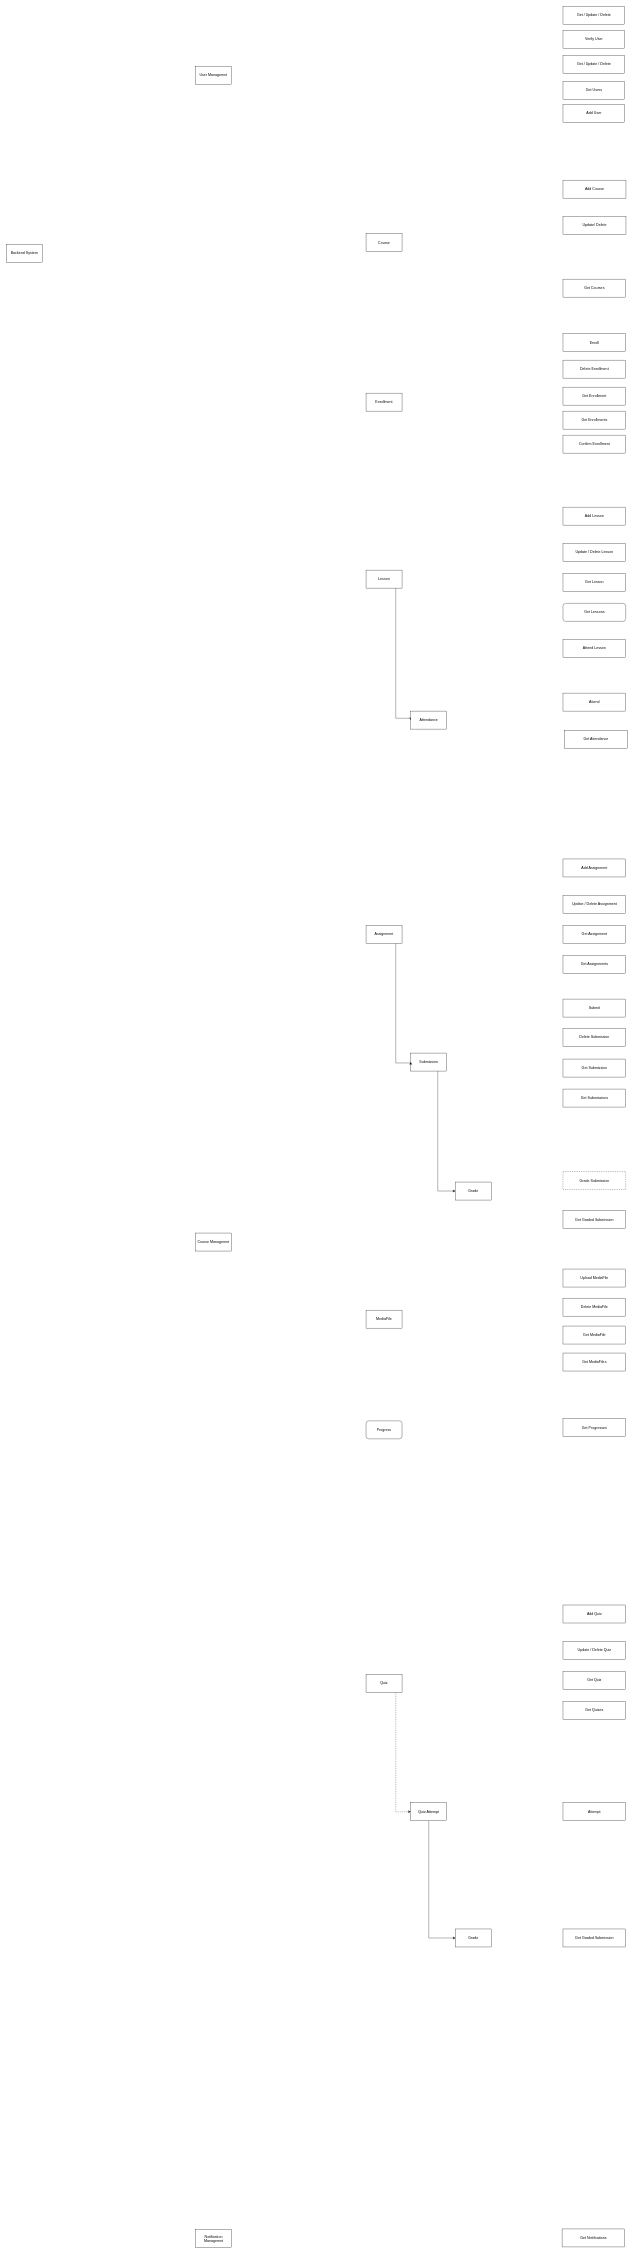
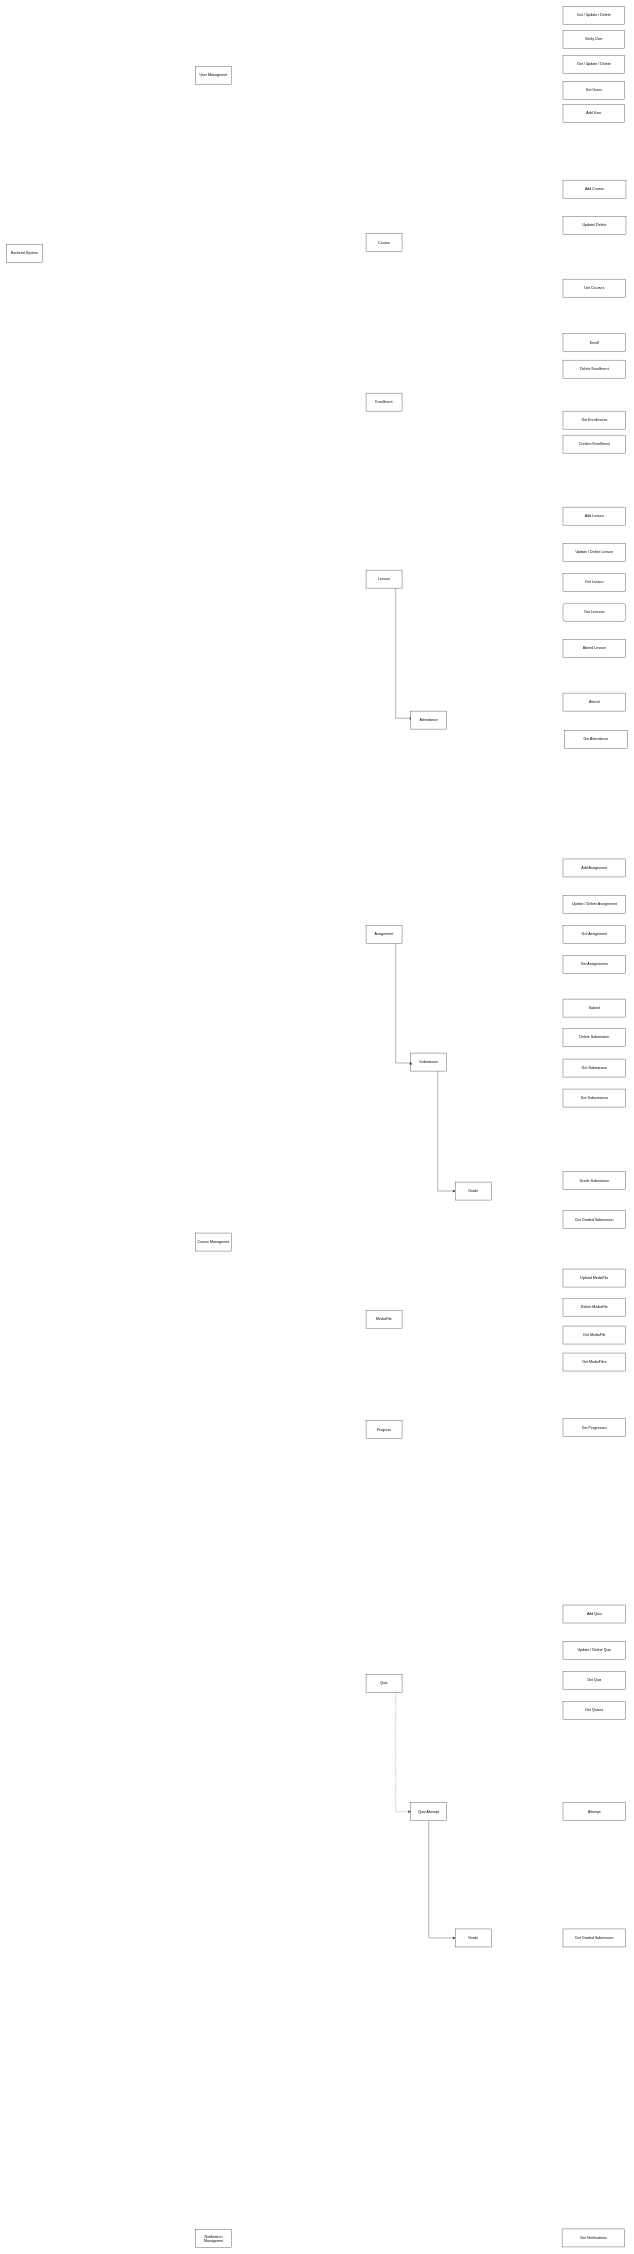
(594, 396) -> none
(594, 1181) -> (594, 1181)
(384, 1430) -> (384, 1430)
